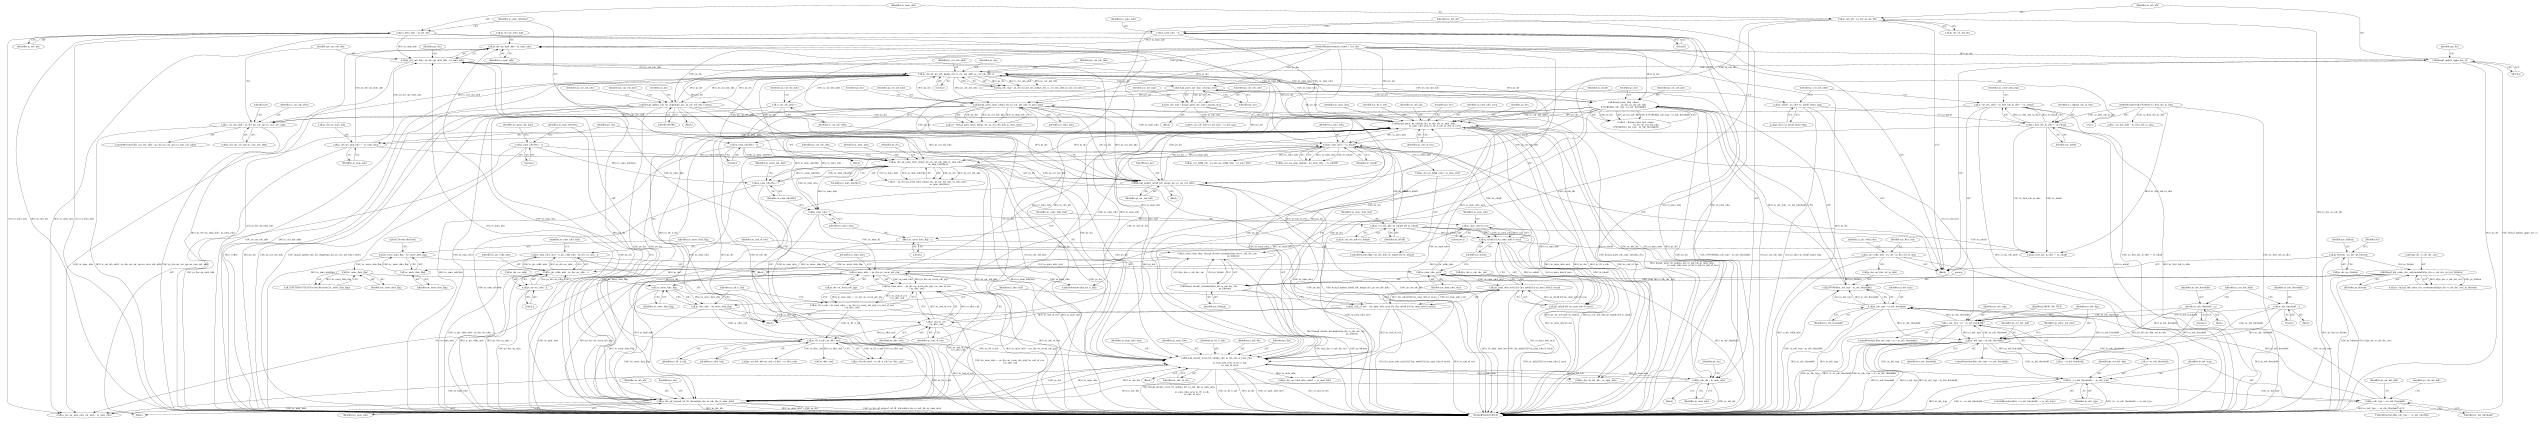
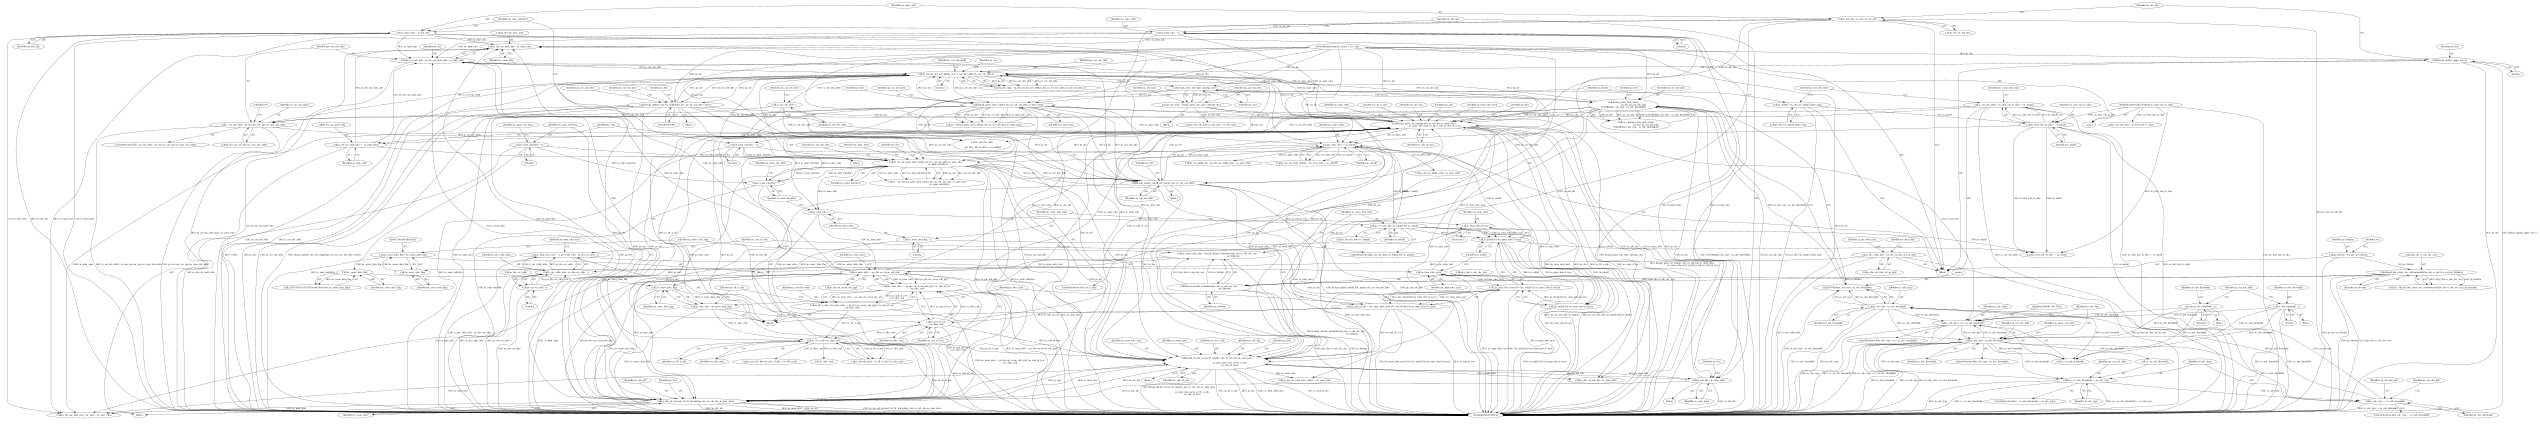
none -> (1133, 27)
none -> (792, 37)
none -> (460, 40)
(2075, 105) -> (2075, 105)
none -> (982, 145)
(1035, 156) -> none
(1431, 222) -> (1412, 241)
(871, 240) -> (871, 240)
(917, 240) -> (917, 240)
(2345, 272) -> none
(989, 275) -> (679, 149)
(1864, 280) -> (1886, 265)
none -> (796, 288)
(1934, 312) -> (1917, 317)
none -> (2187, 348)
(1734, 365) -> (1943, 415)
(2086, 380) -> (2086, 380)
(2402, 415) -> (2402, 415)
